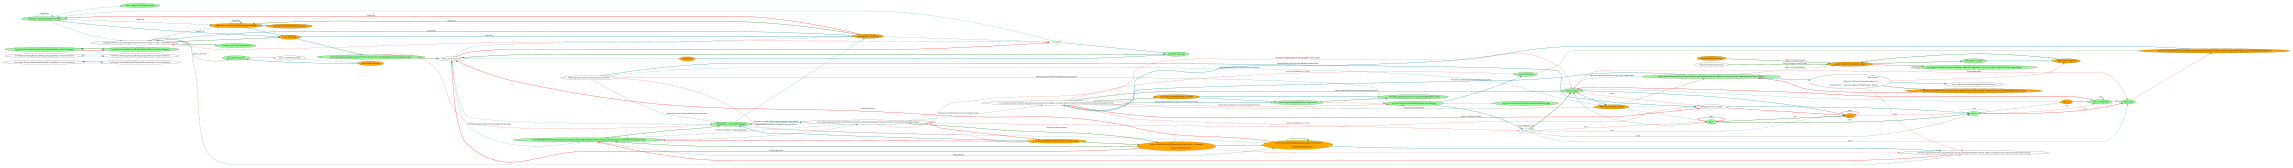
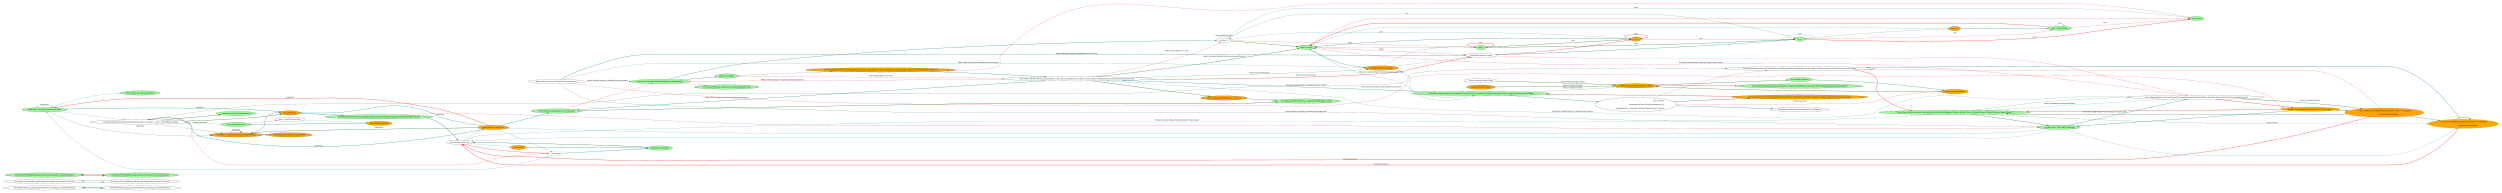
(1236, 100) -> (524, 119)
